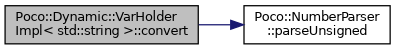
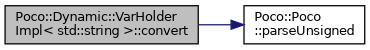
(317, 25) -> (304, 25)
